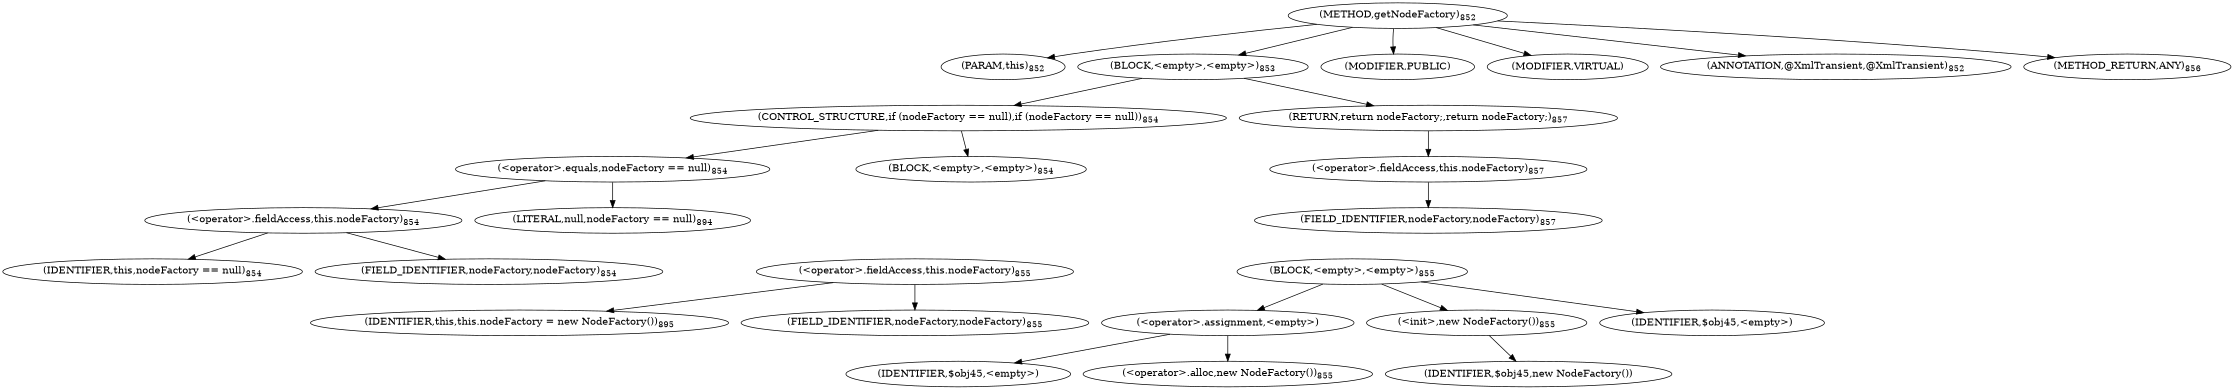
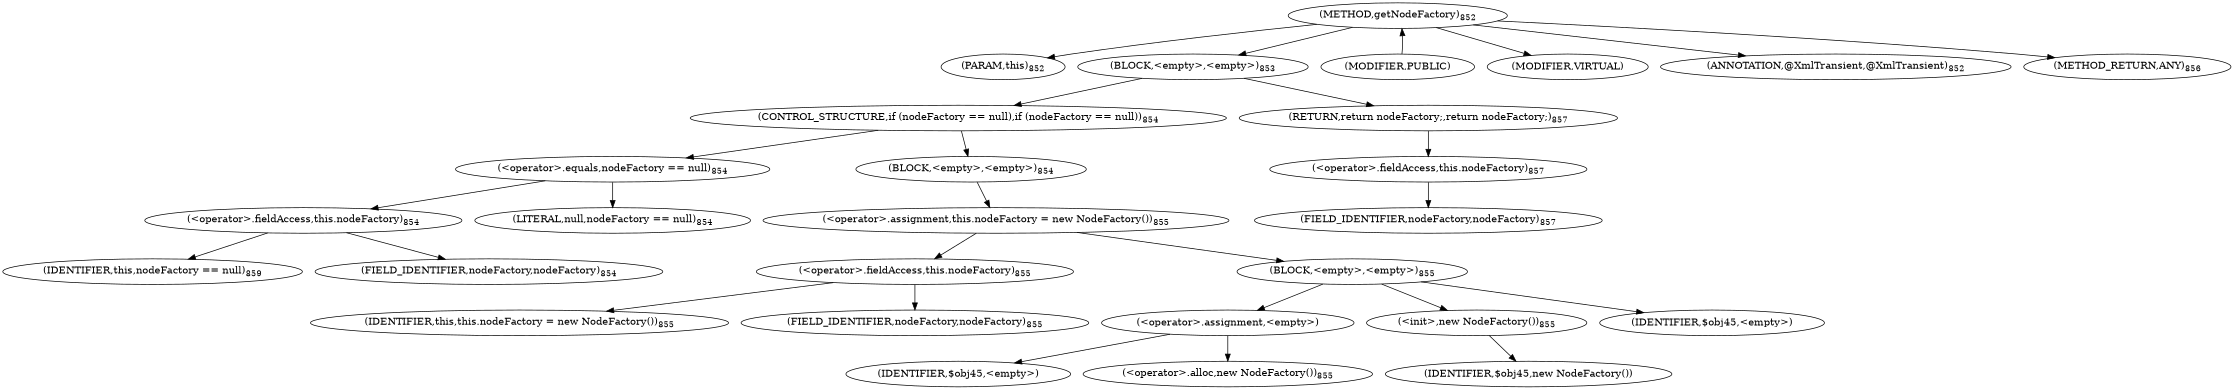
(1393, 38) -> (1403, 45)
(705, 219) -> (705, 219)
none -> (996, 220)
(254, 271) -> (254, 271)
(666, 322) -> (666, 322)
